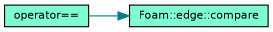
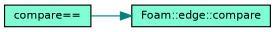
(47, 16) -> (48, 16)
